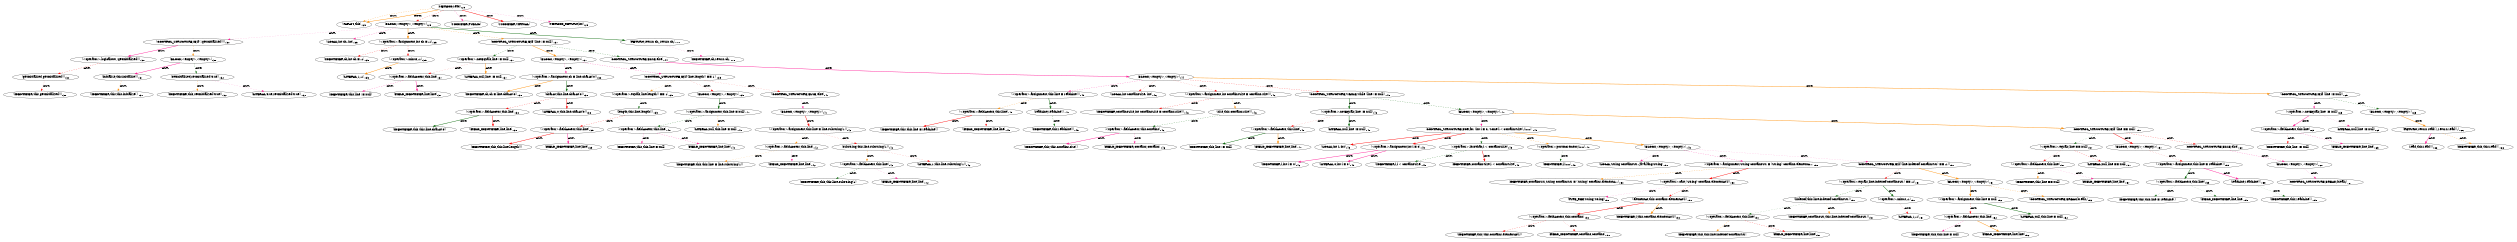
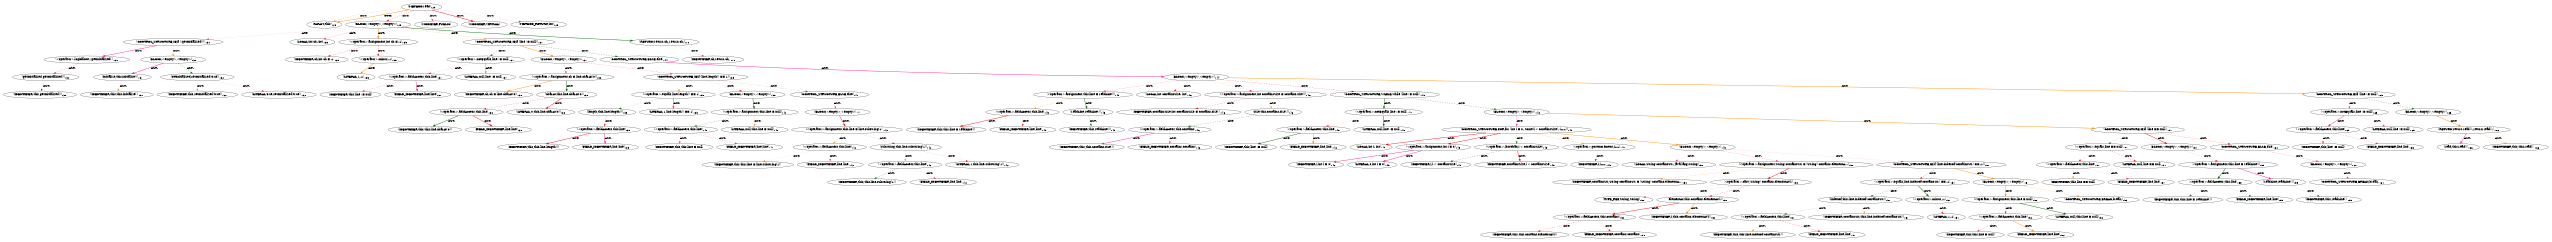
none -> (673, 112)
